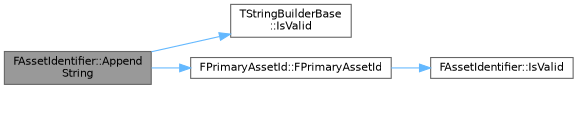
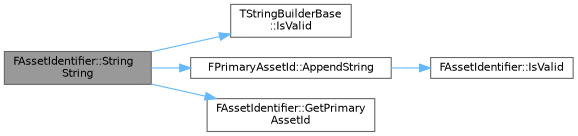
(78, 68) -> (78, 68)
(291, 68) -> (291, 68)
none -> (291, 115)
